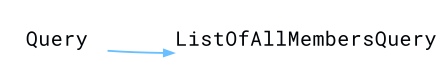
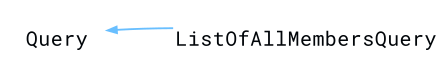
(136, 52) -> (145, 29)
